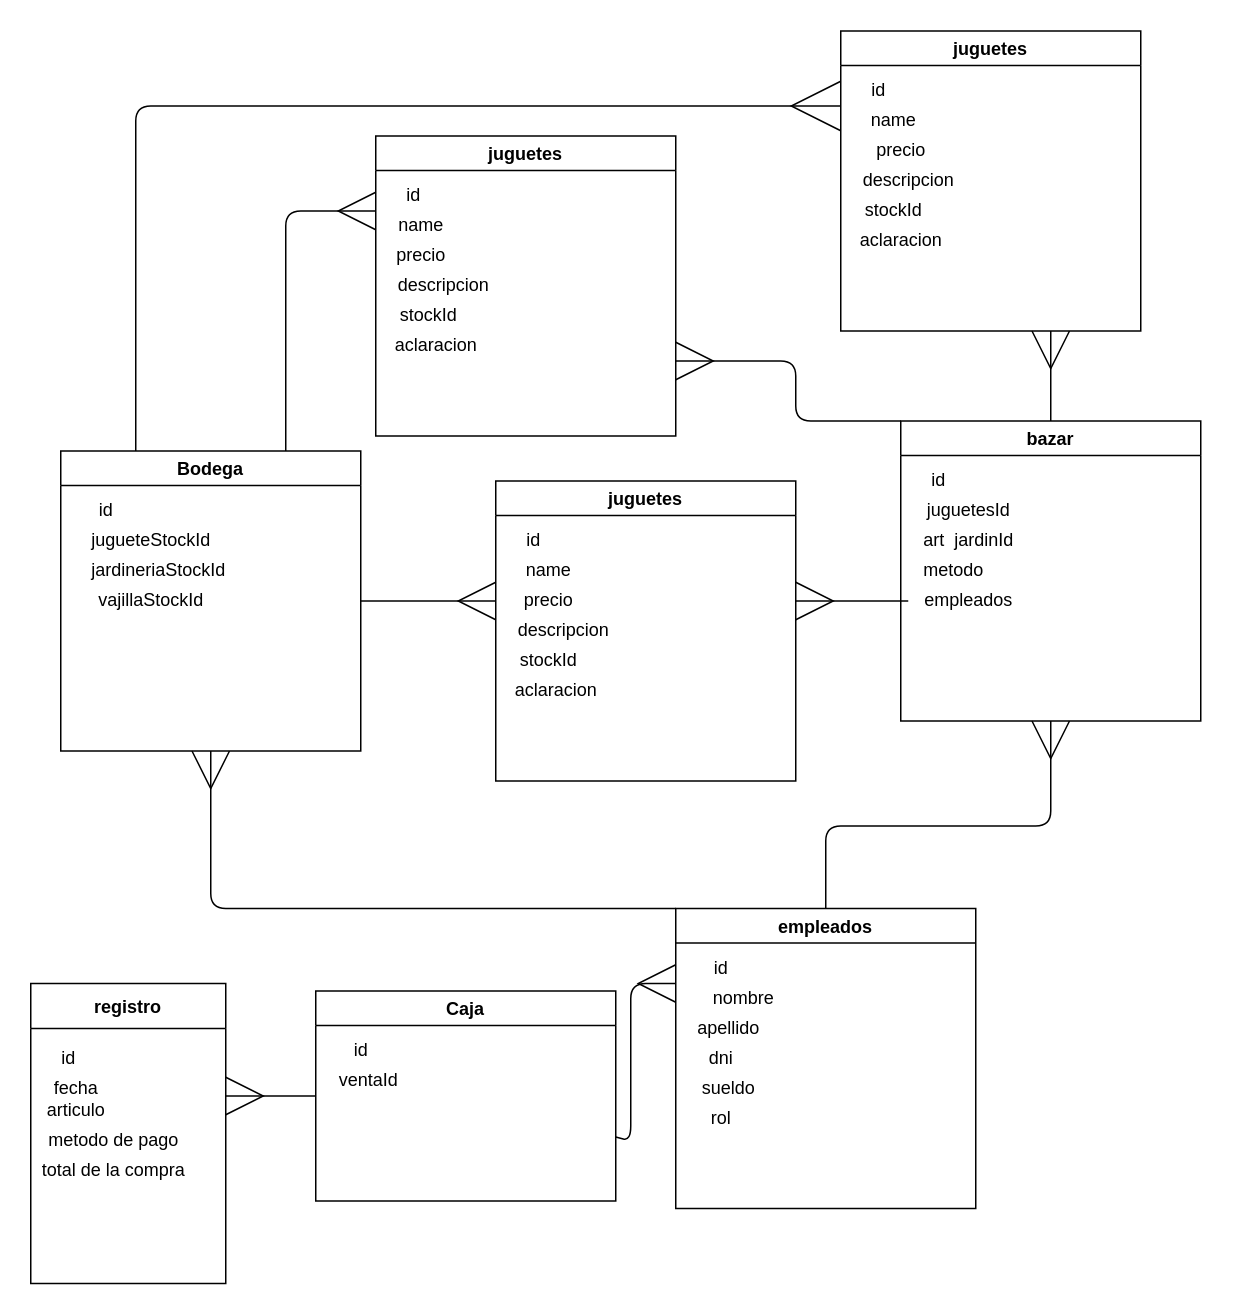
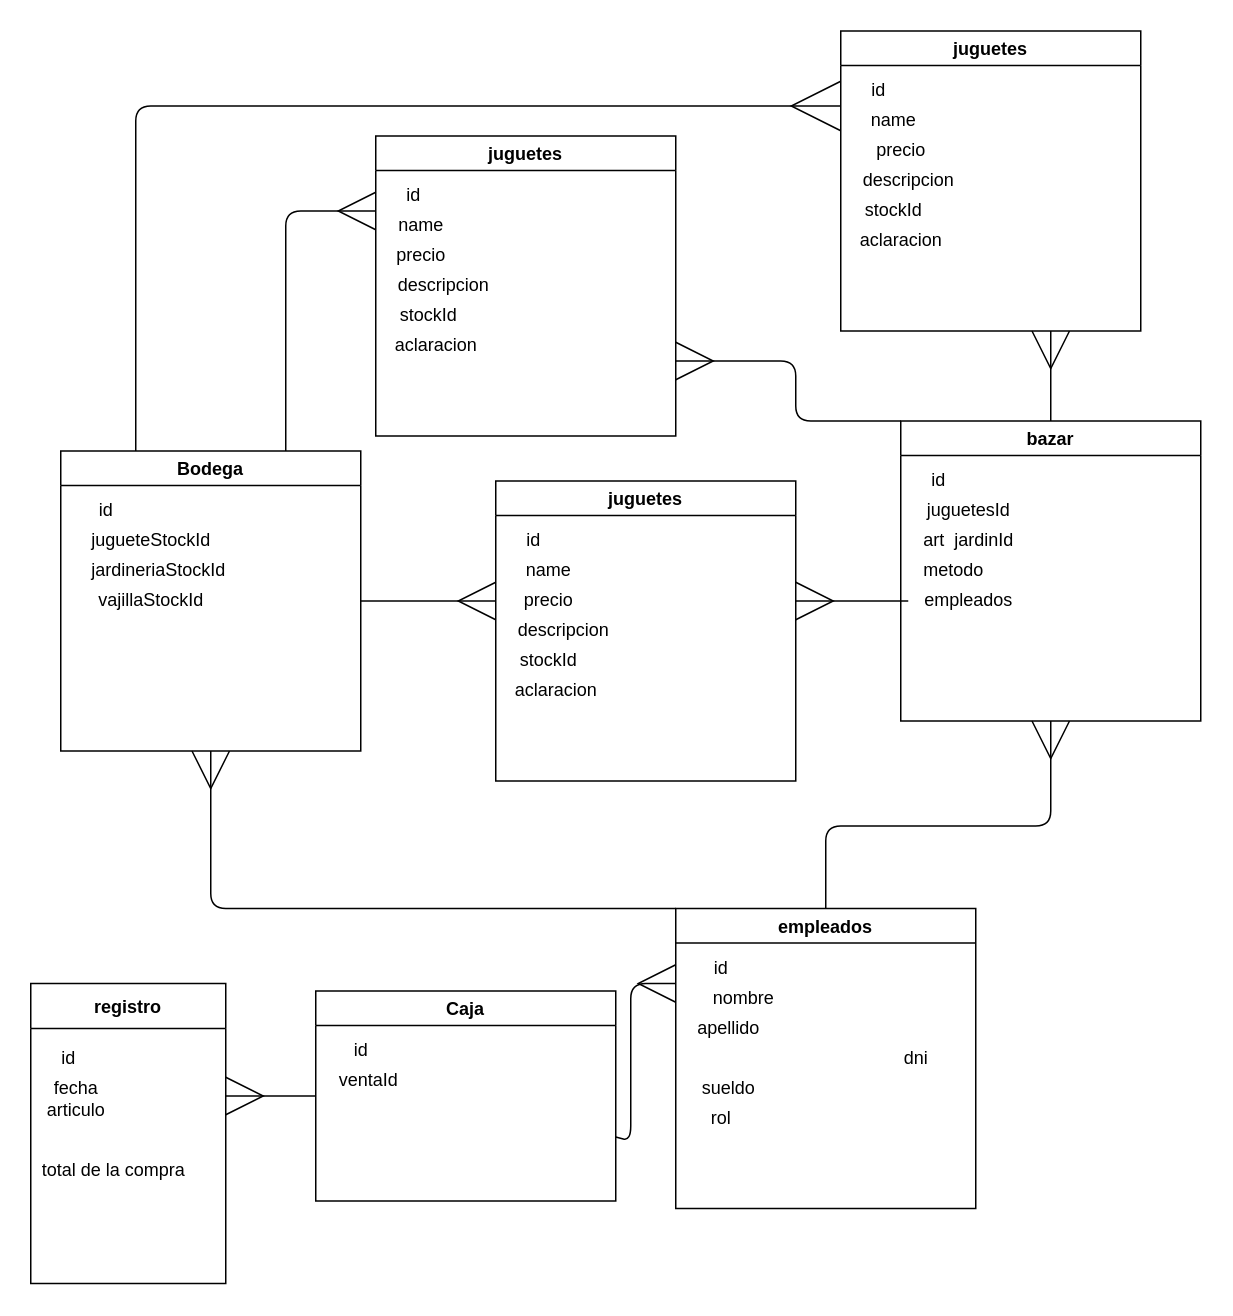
(721, 1058) -> (916, 1058)
(113, 1141) -> none
